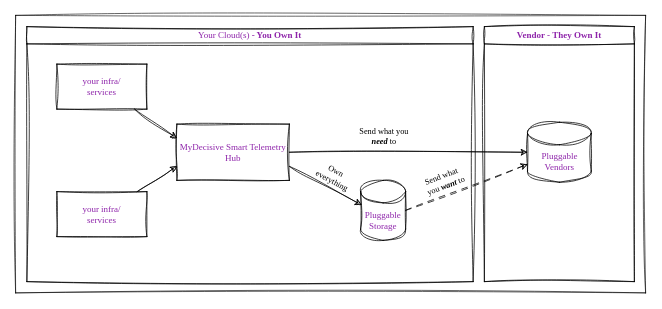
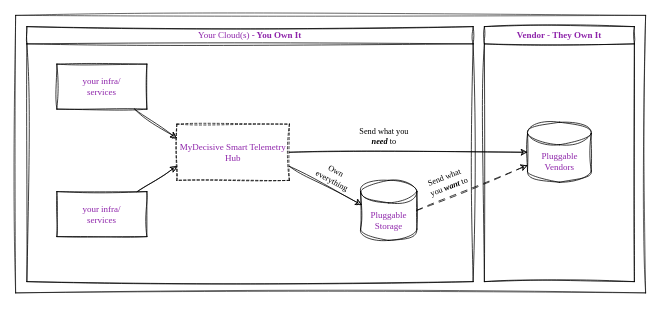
(233, 152) -> (233, 152)
(383, 210) -> (389, 210)
